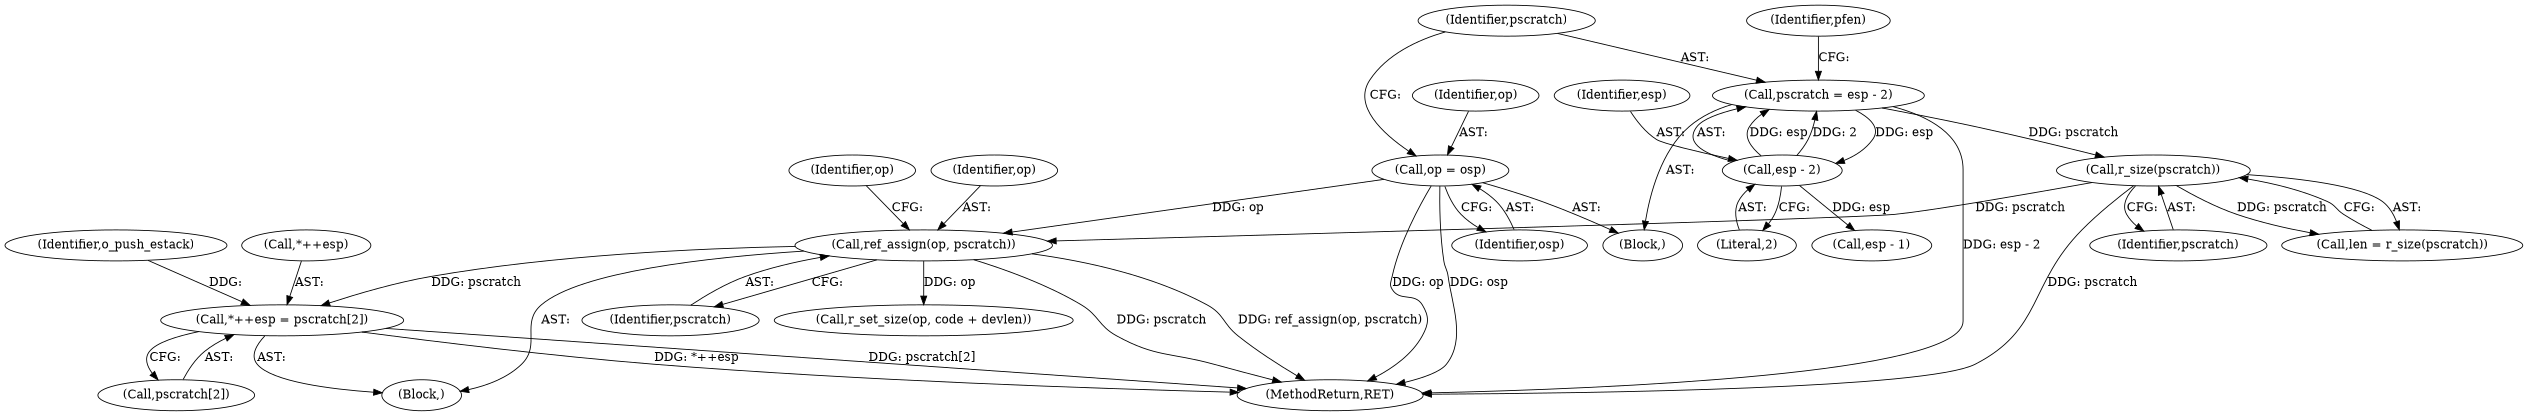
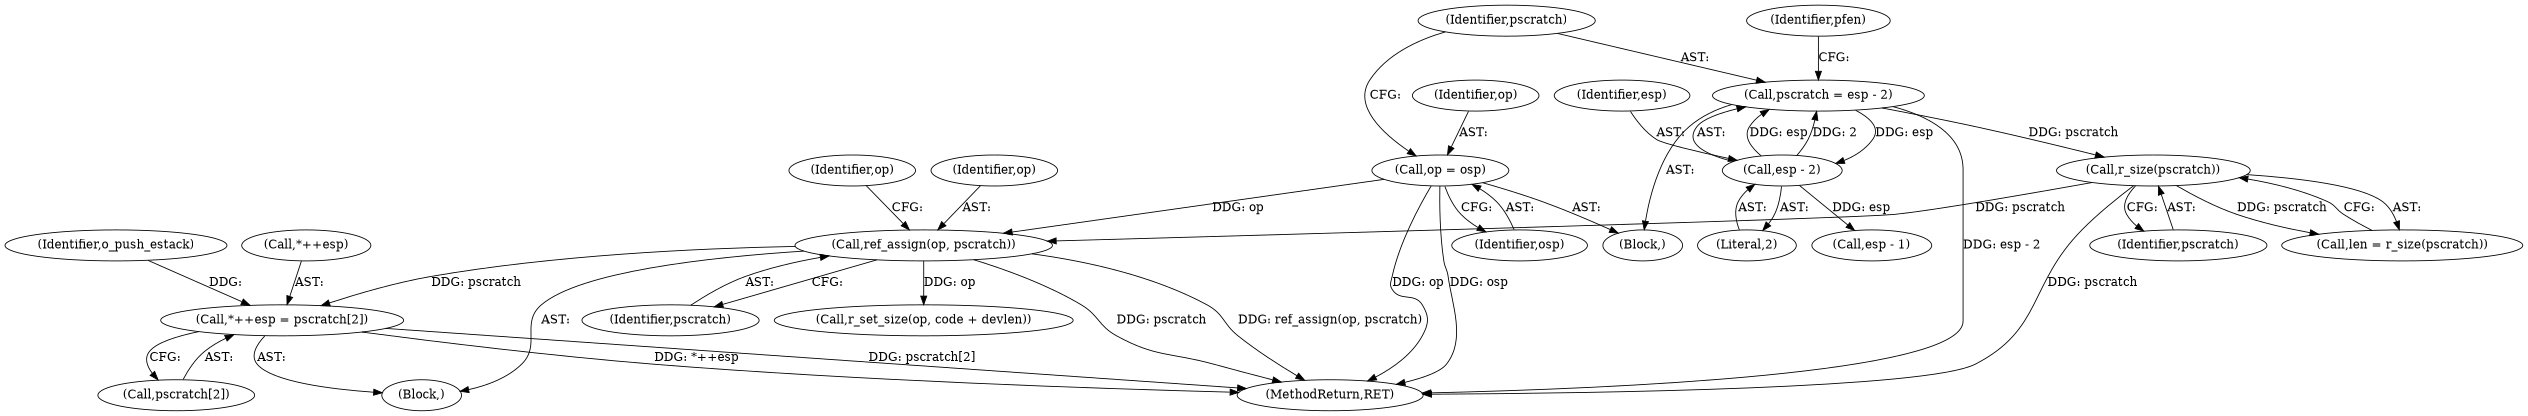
(1796, 208) -> (1796, 208)
